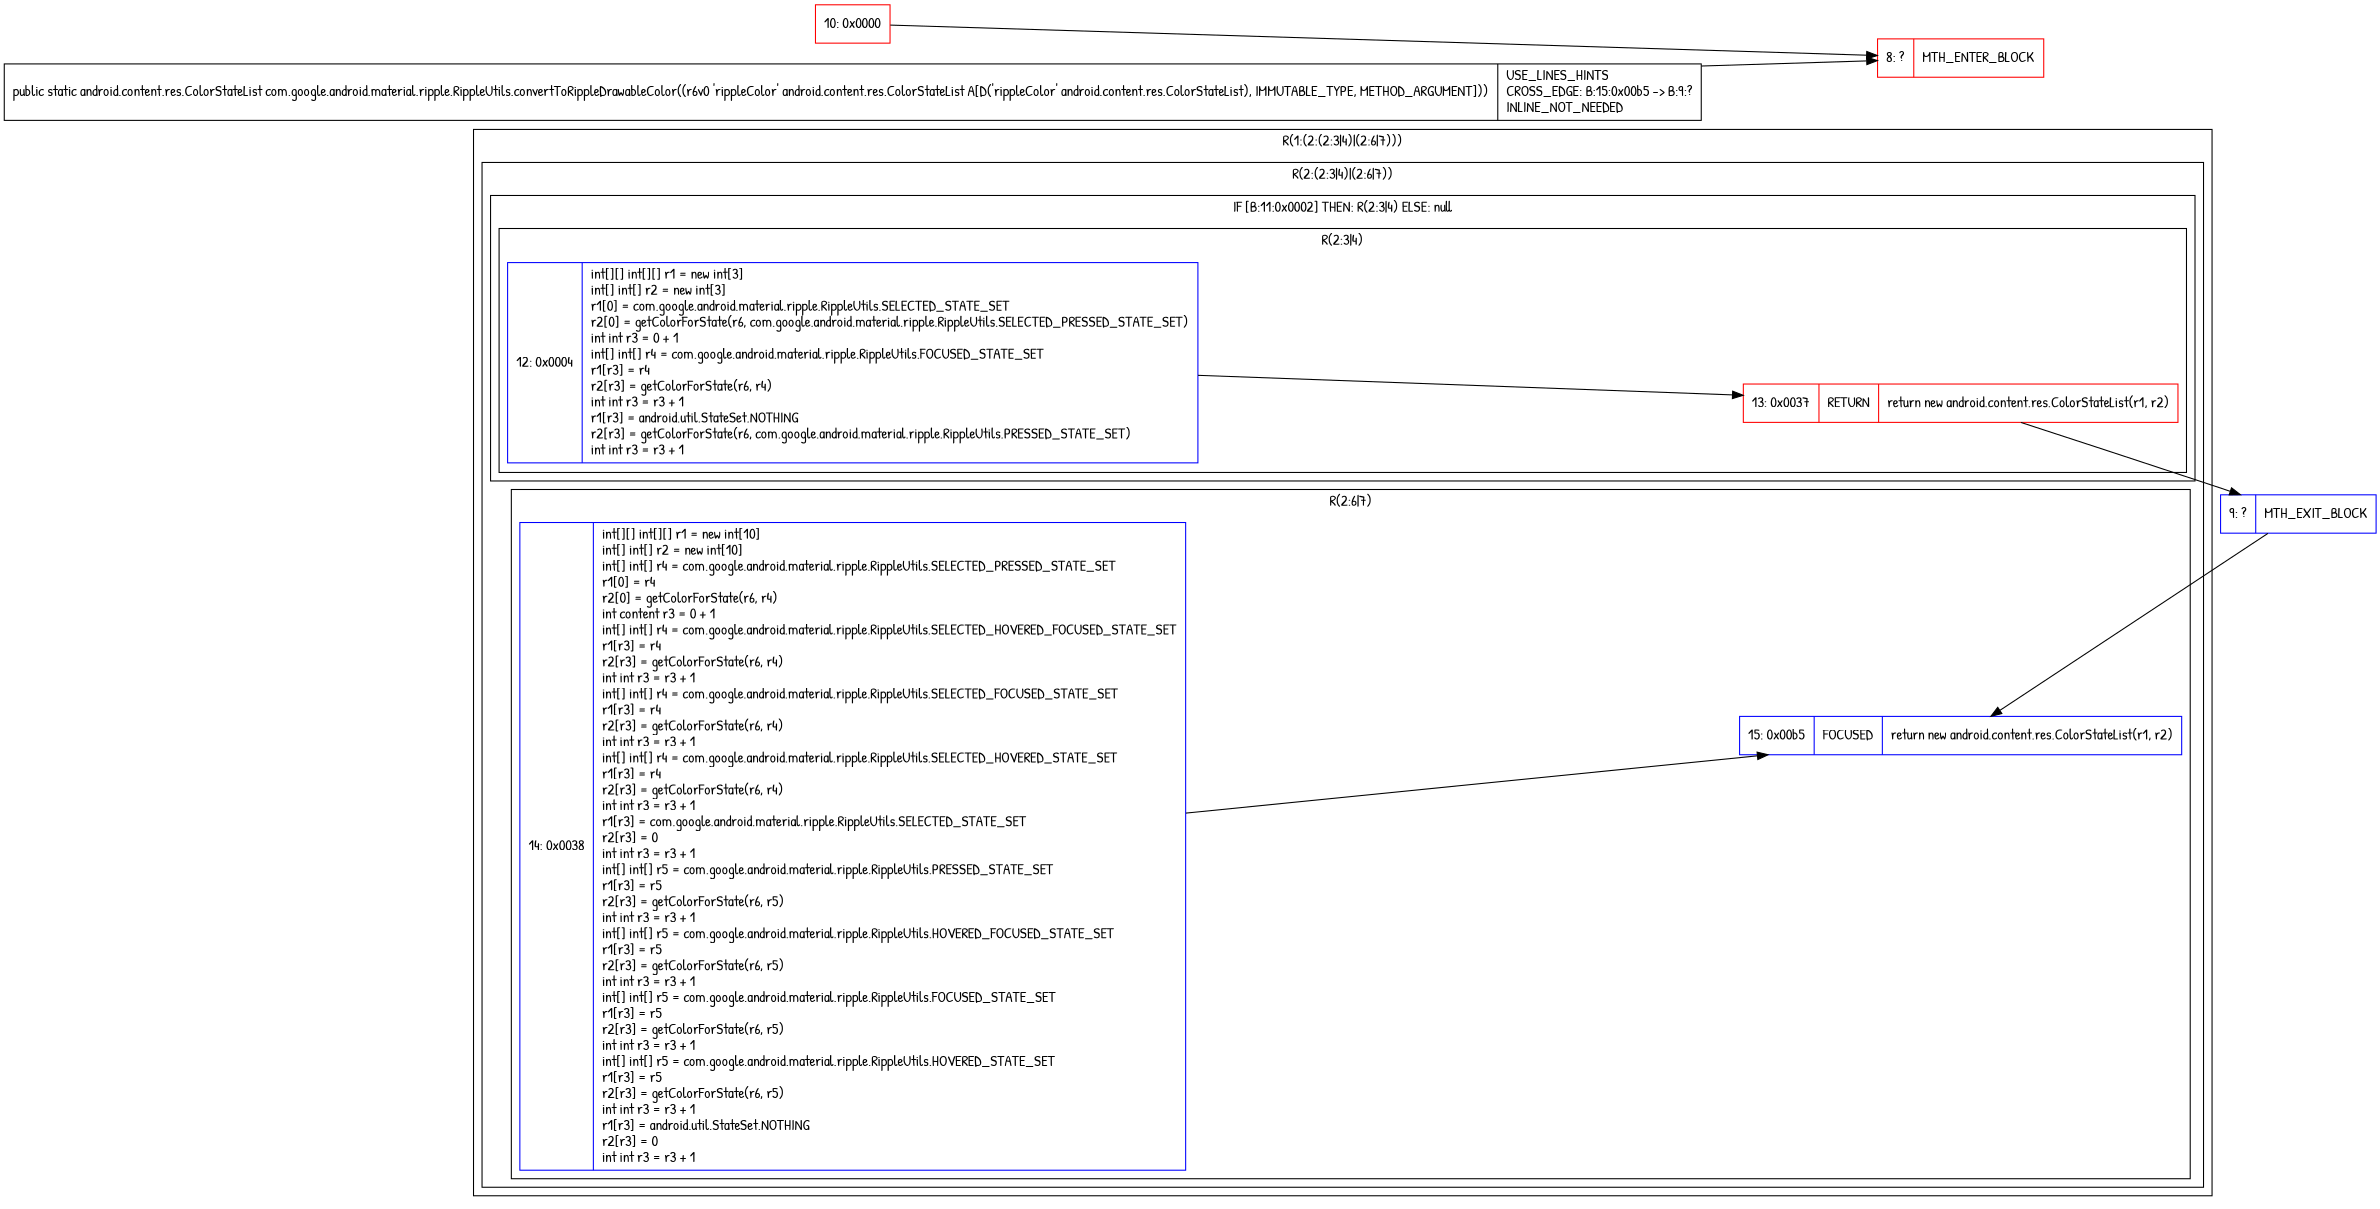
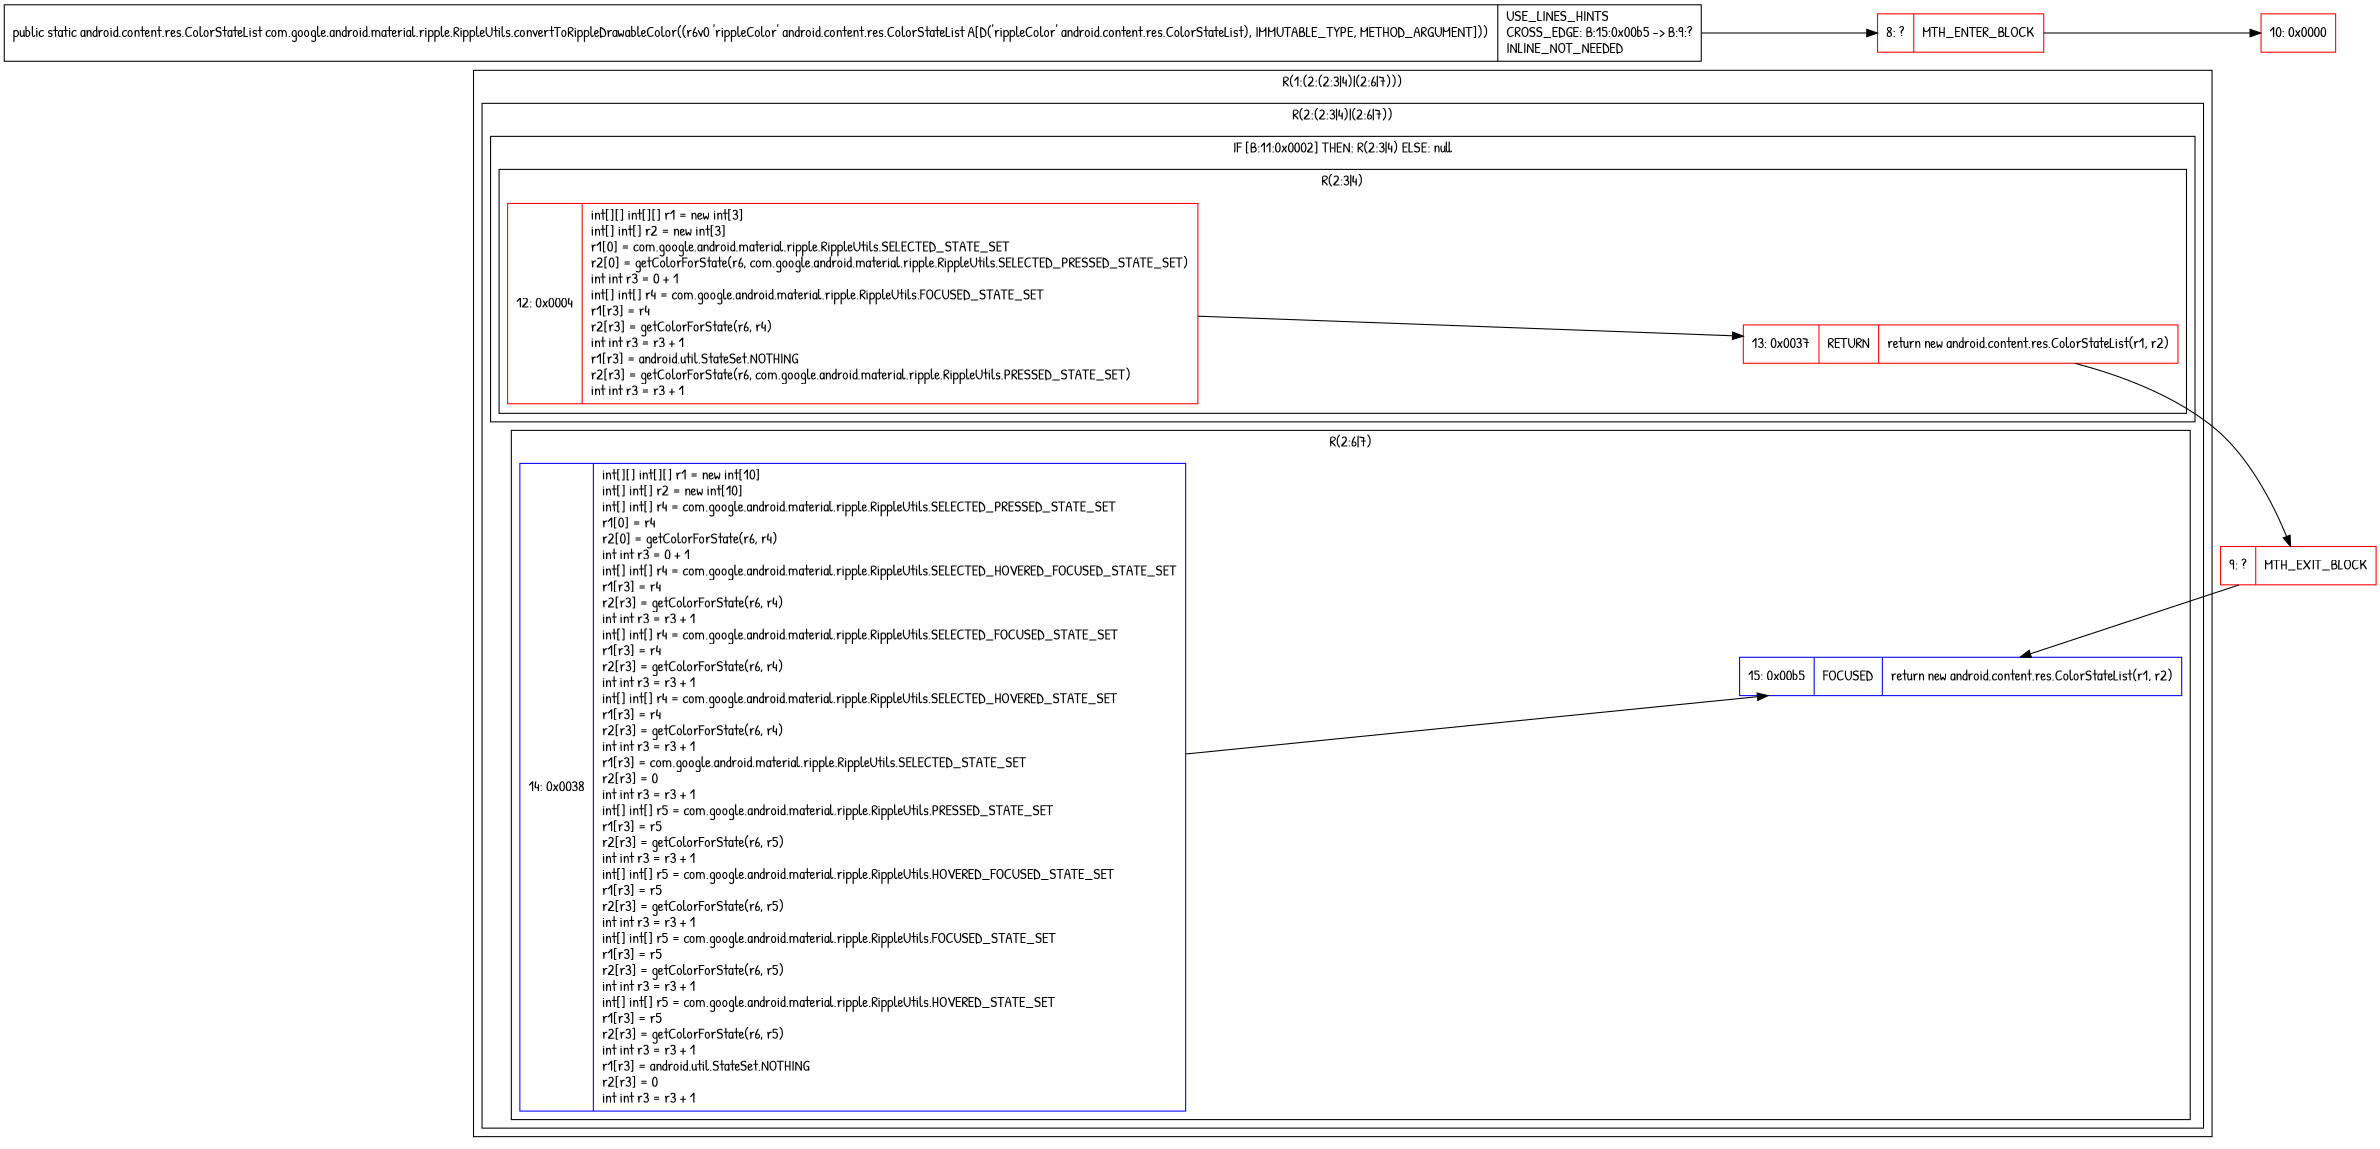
(1378, 40) -> (2147, 33)
(853, 363) -> (853, 304)
(2298, 514) -> (2298, 566)
(659, 614) -> (646, 555)
